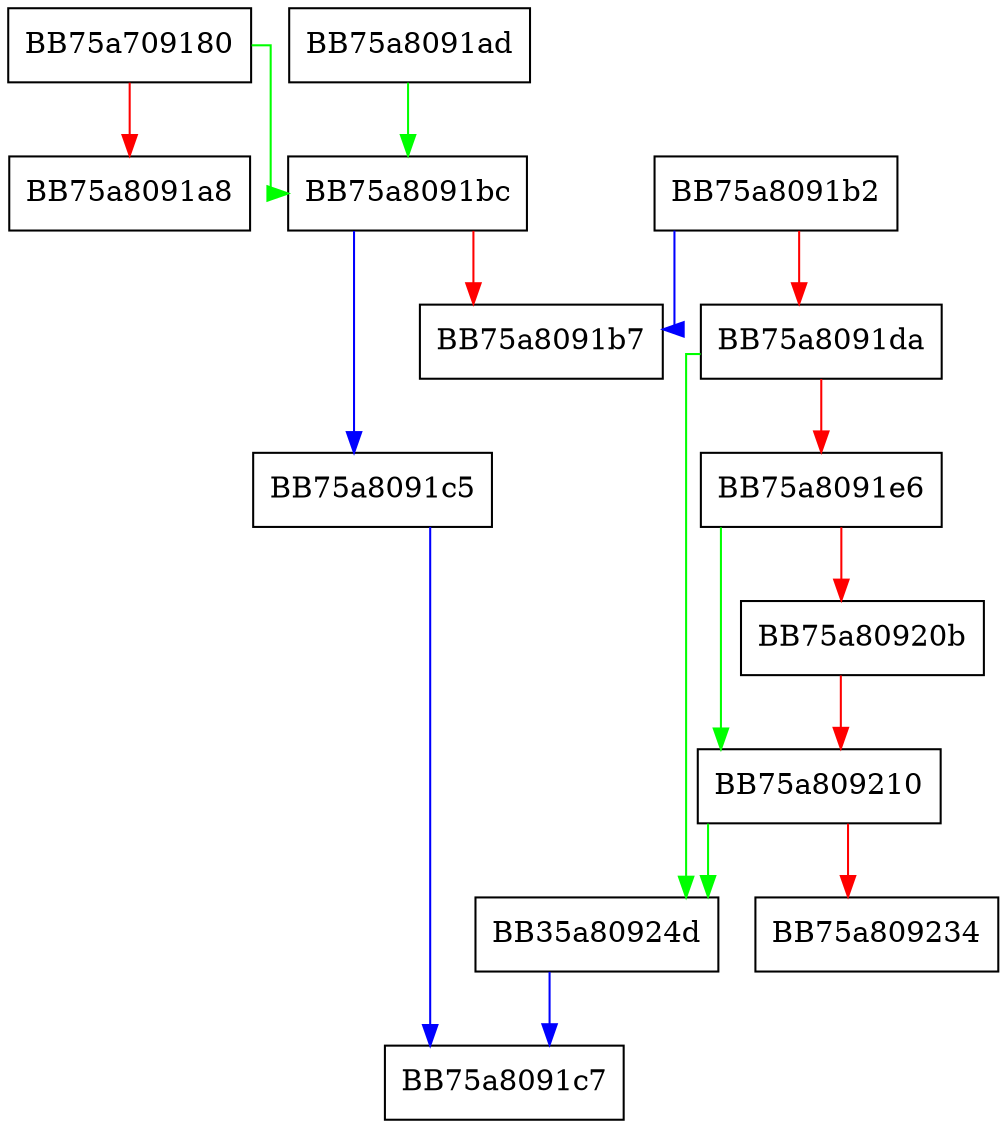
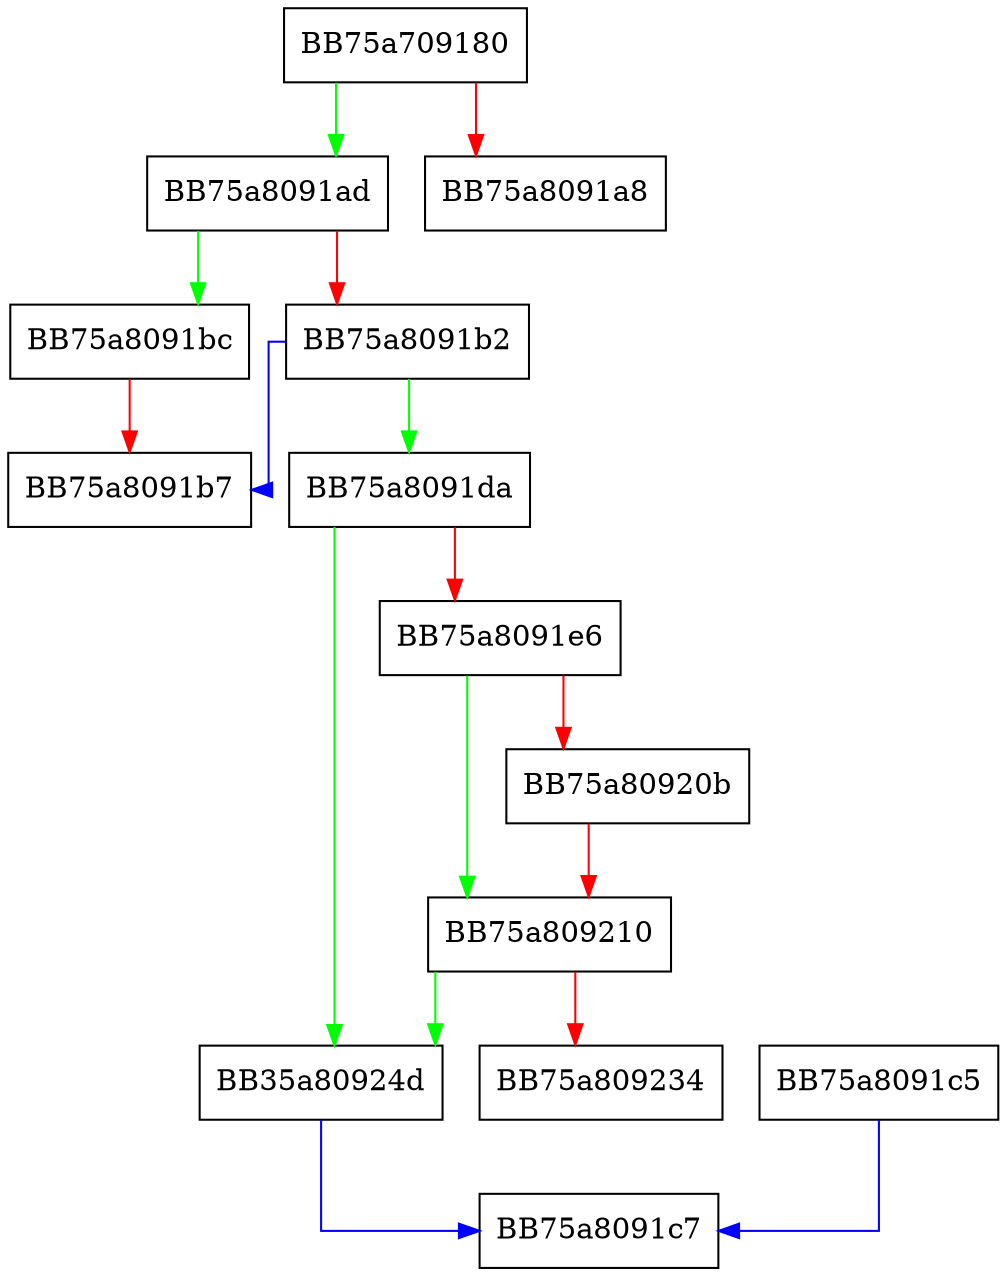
(271, 111) -> (336, 109)
none -> (337, 257)
(799, 257) -> (409, 405)
(354, 332) -> none
